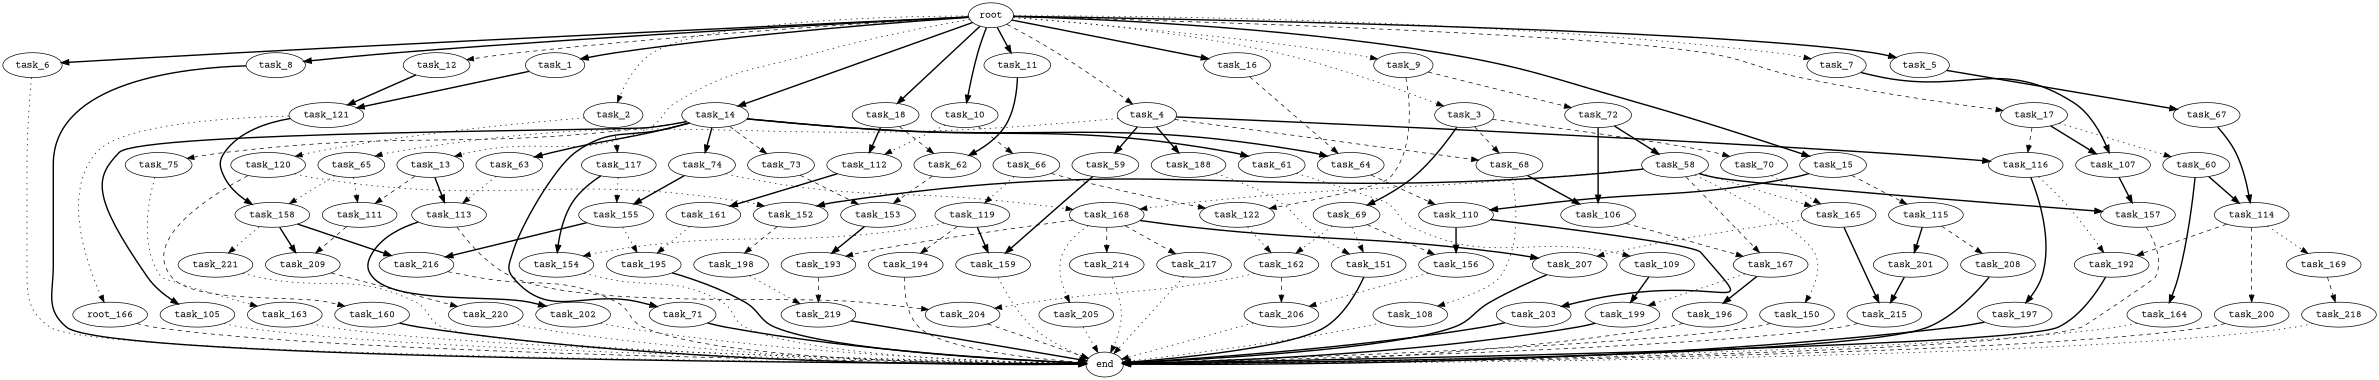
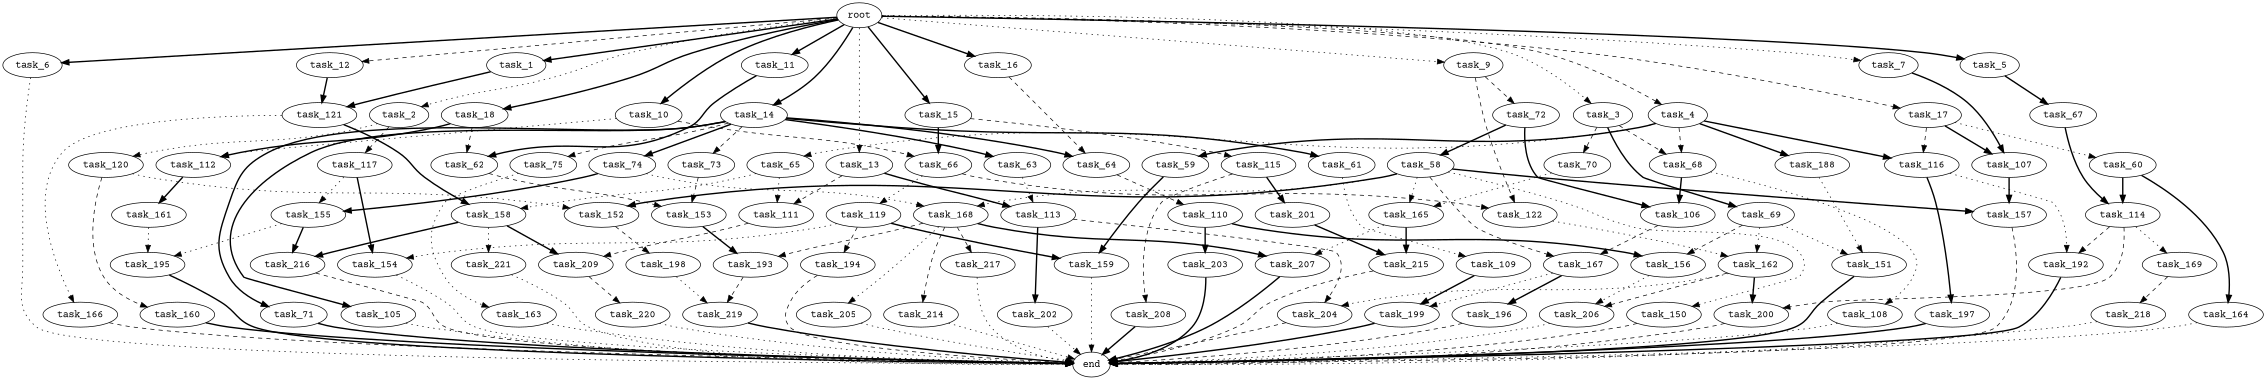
(276, 65) -> none
(1654, 194) -> (938, 137)
none -> (1754, 285)
(110, 315) -> (80, 315)
